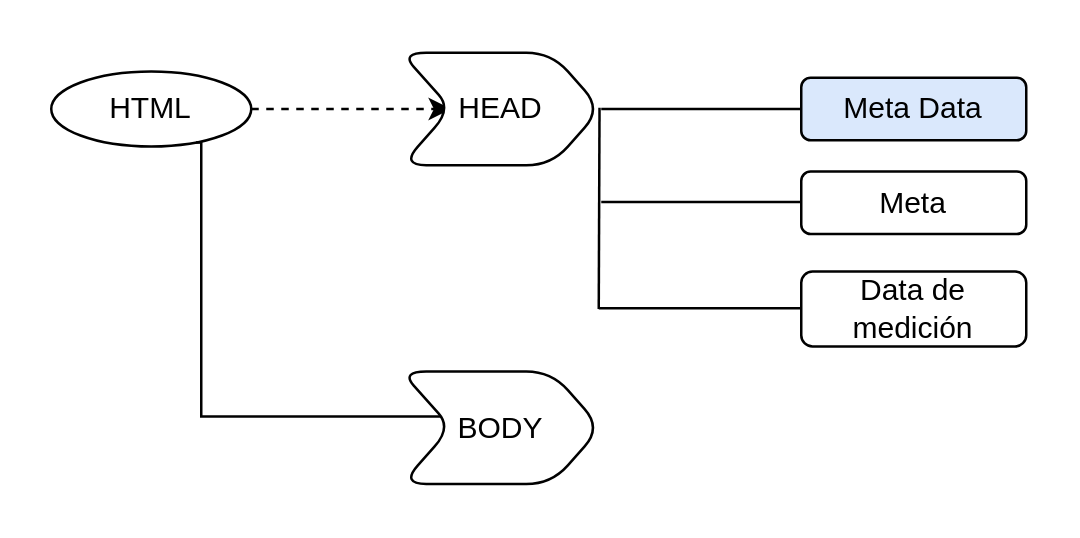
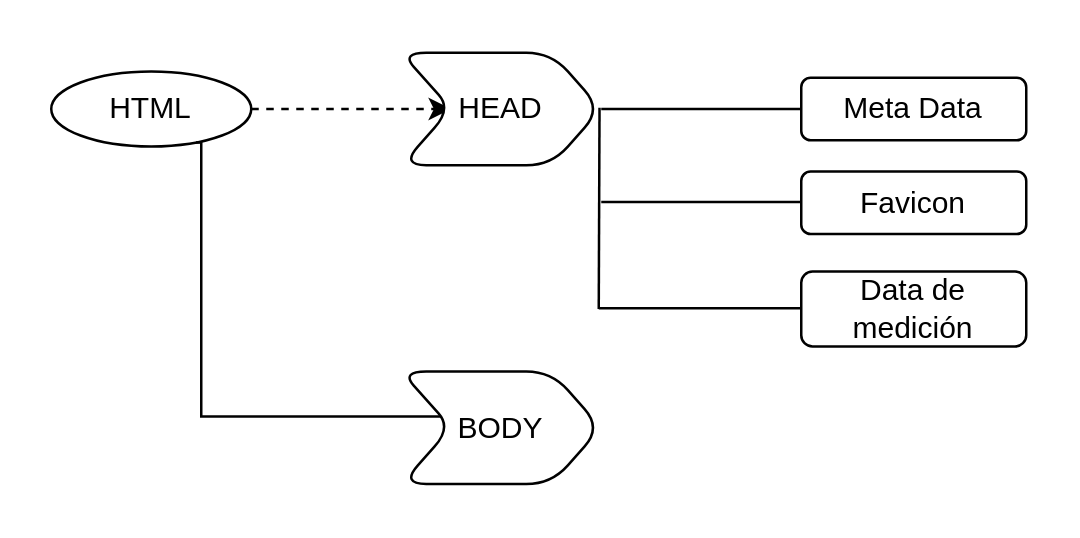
(914, 109) -> (914, 109)
(914, 204) -> (914, 204)
